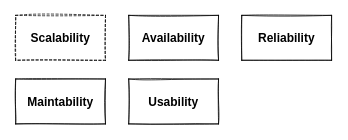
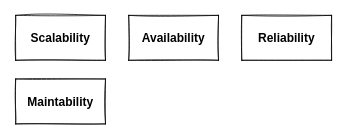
(60, 38) -> (60, 38)
(174, 102) -> none
